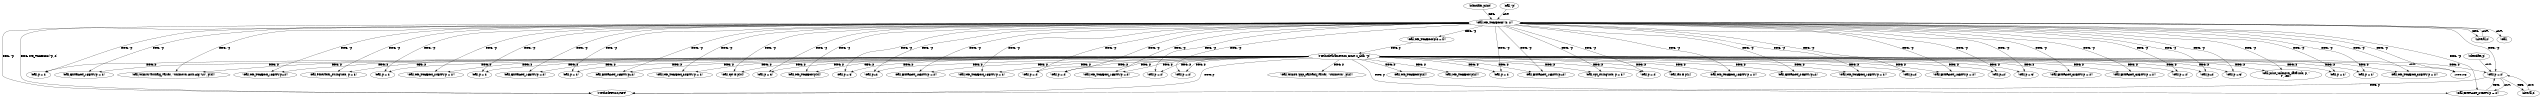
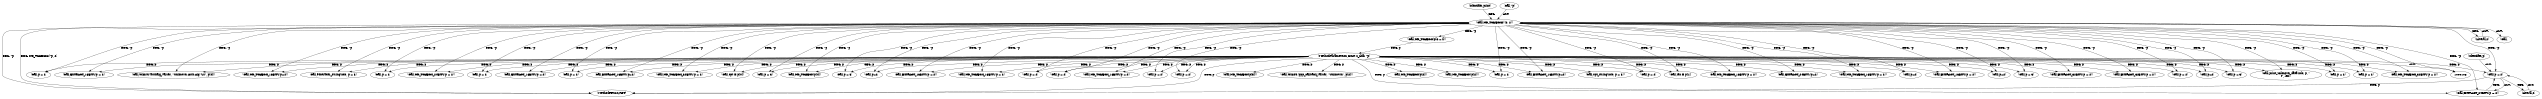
(1553, 45) -> (1596, 39)
(421, 65) -> (421, 65)
none -> (1240, 75)
